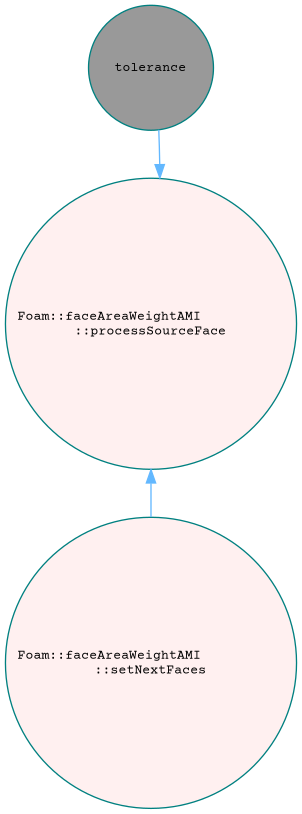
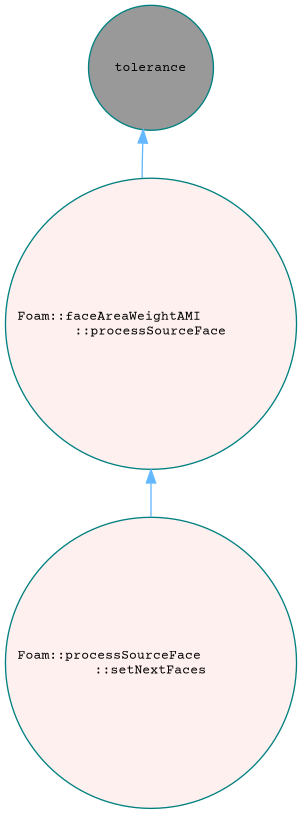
(159, 147) -> (142, 161)
(151, 663) -> (151, 663)
